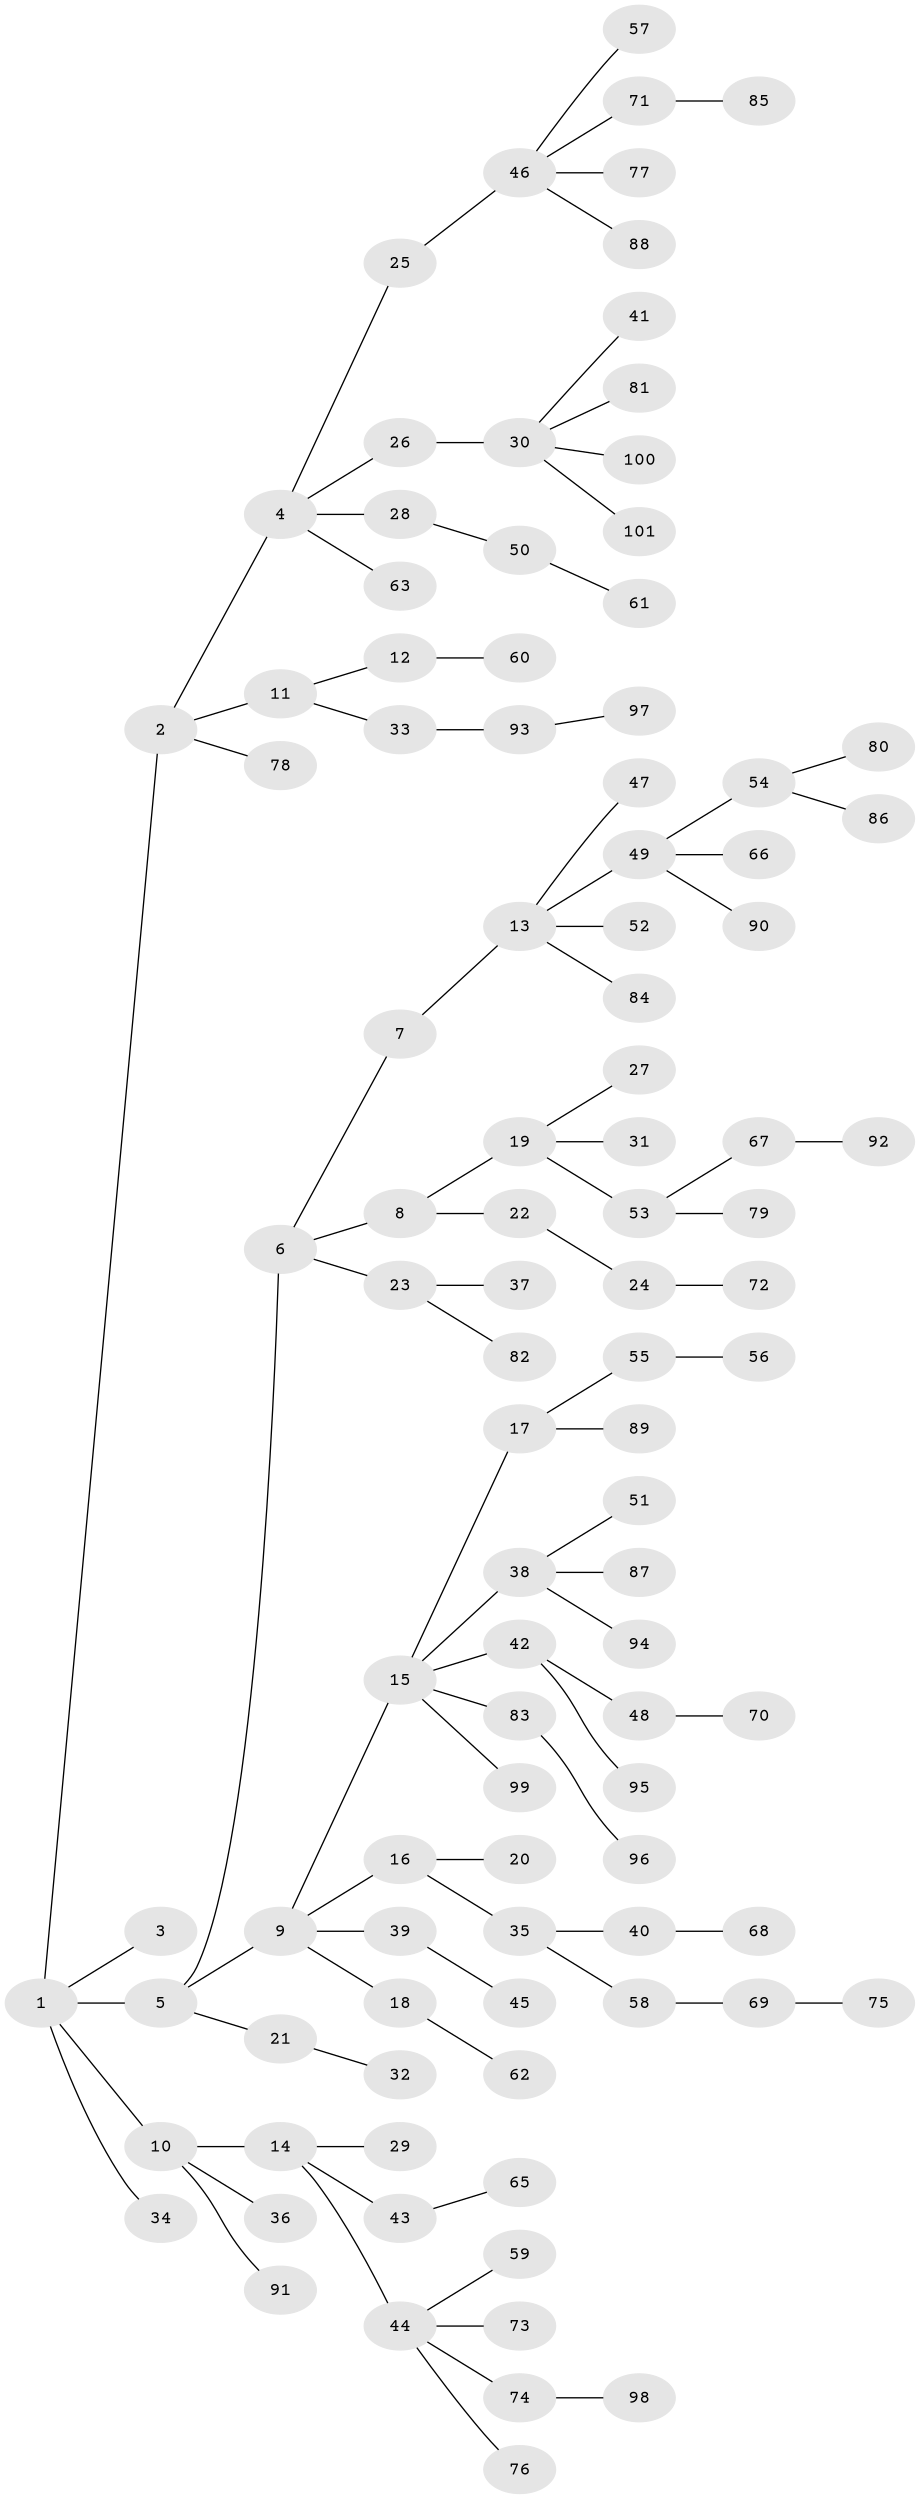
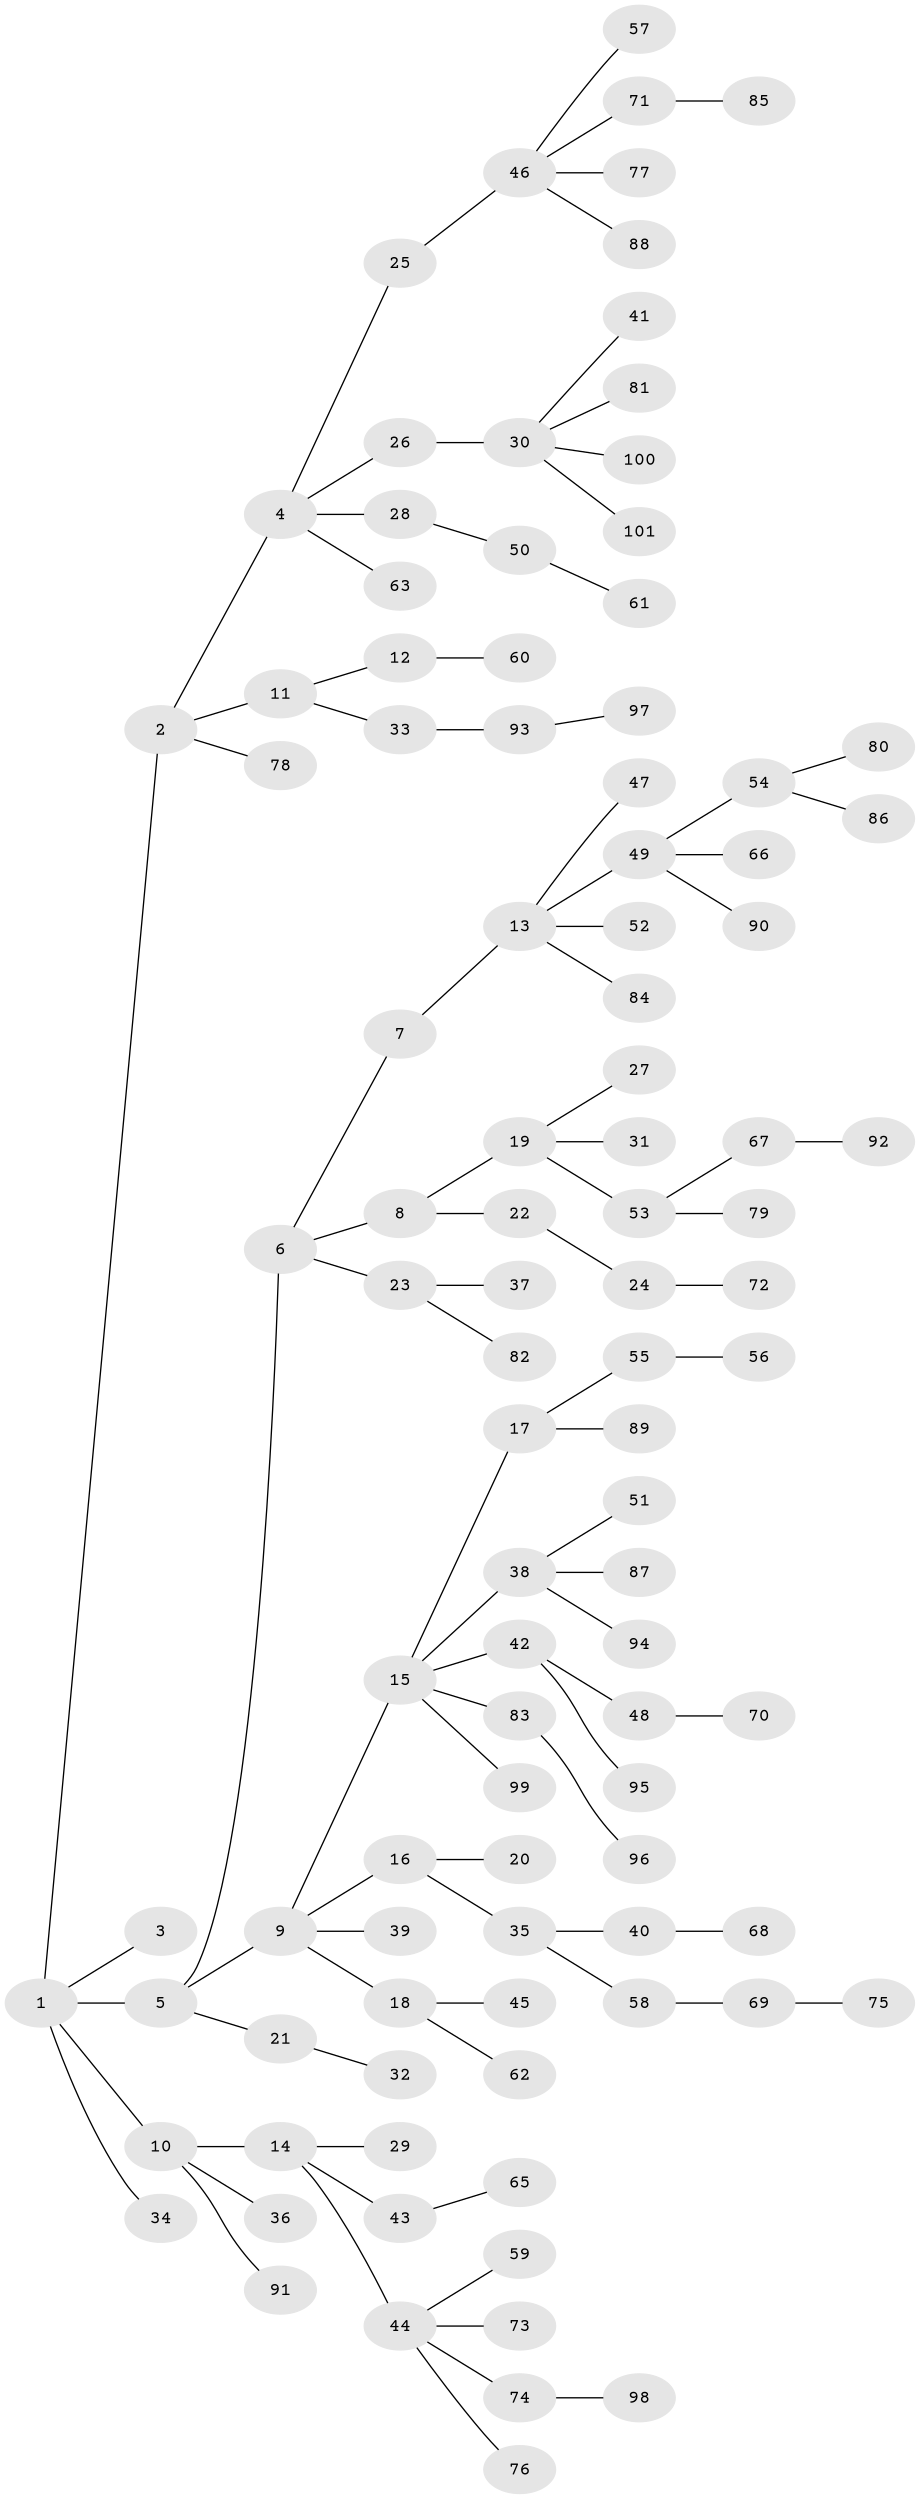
(460, 1967) -> (460, 2003)
